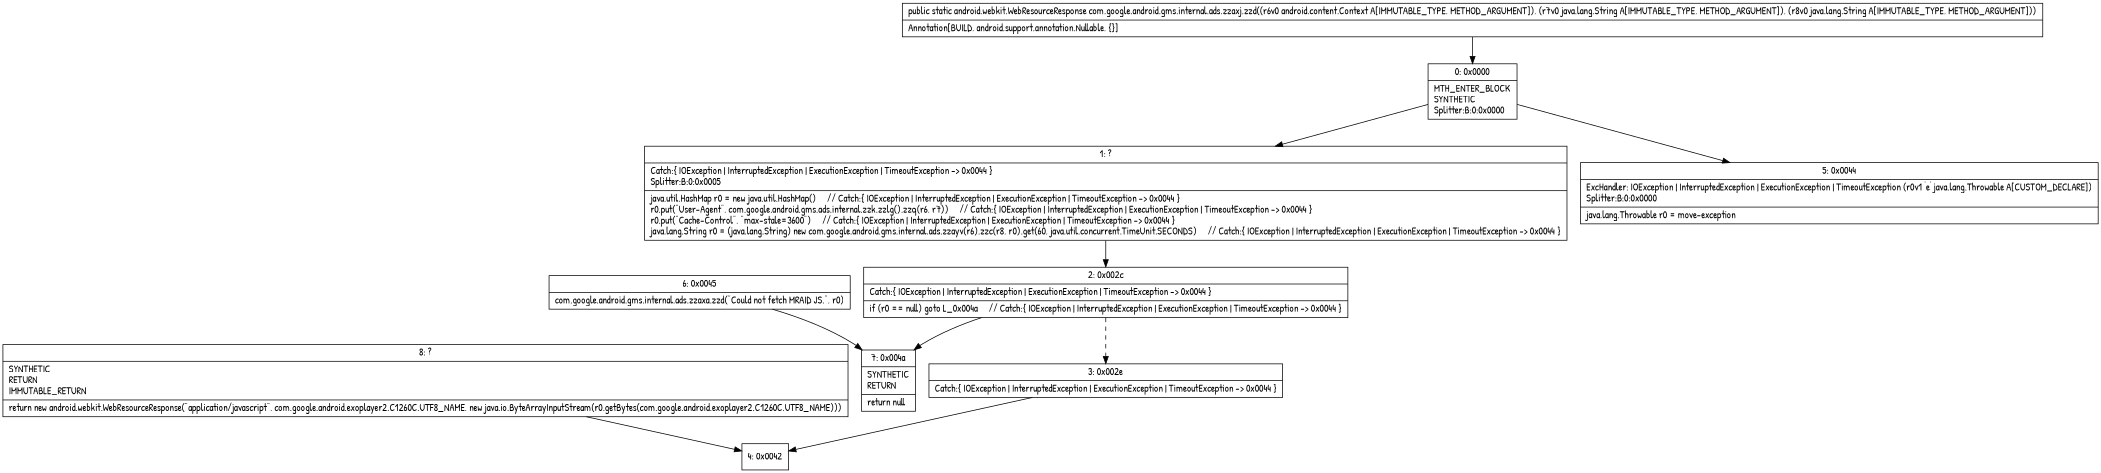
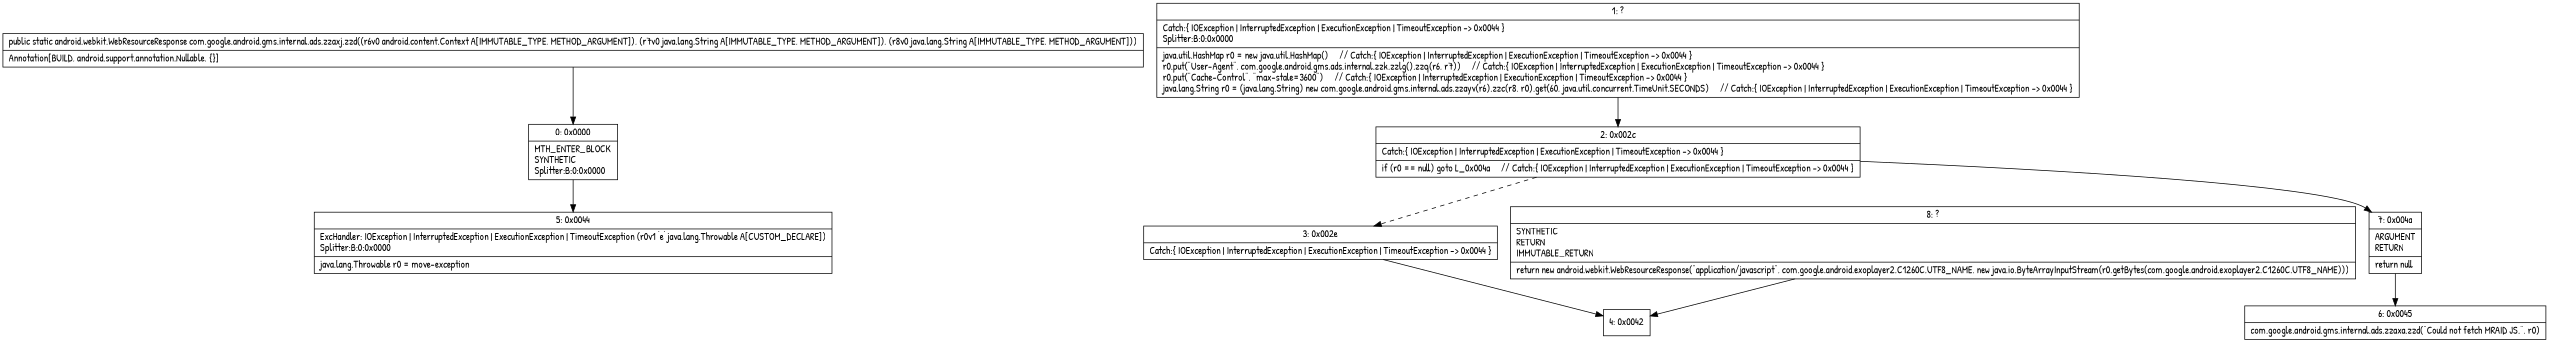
(1355, 124) -> none
(686, 182) -> (1198, 39)
(816, 324) -> (2395, 286)
(888, 375) -> (2395, 237)
